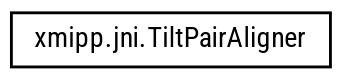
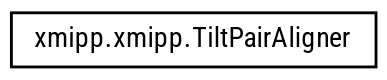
(171, 40) -> (194, 40)
